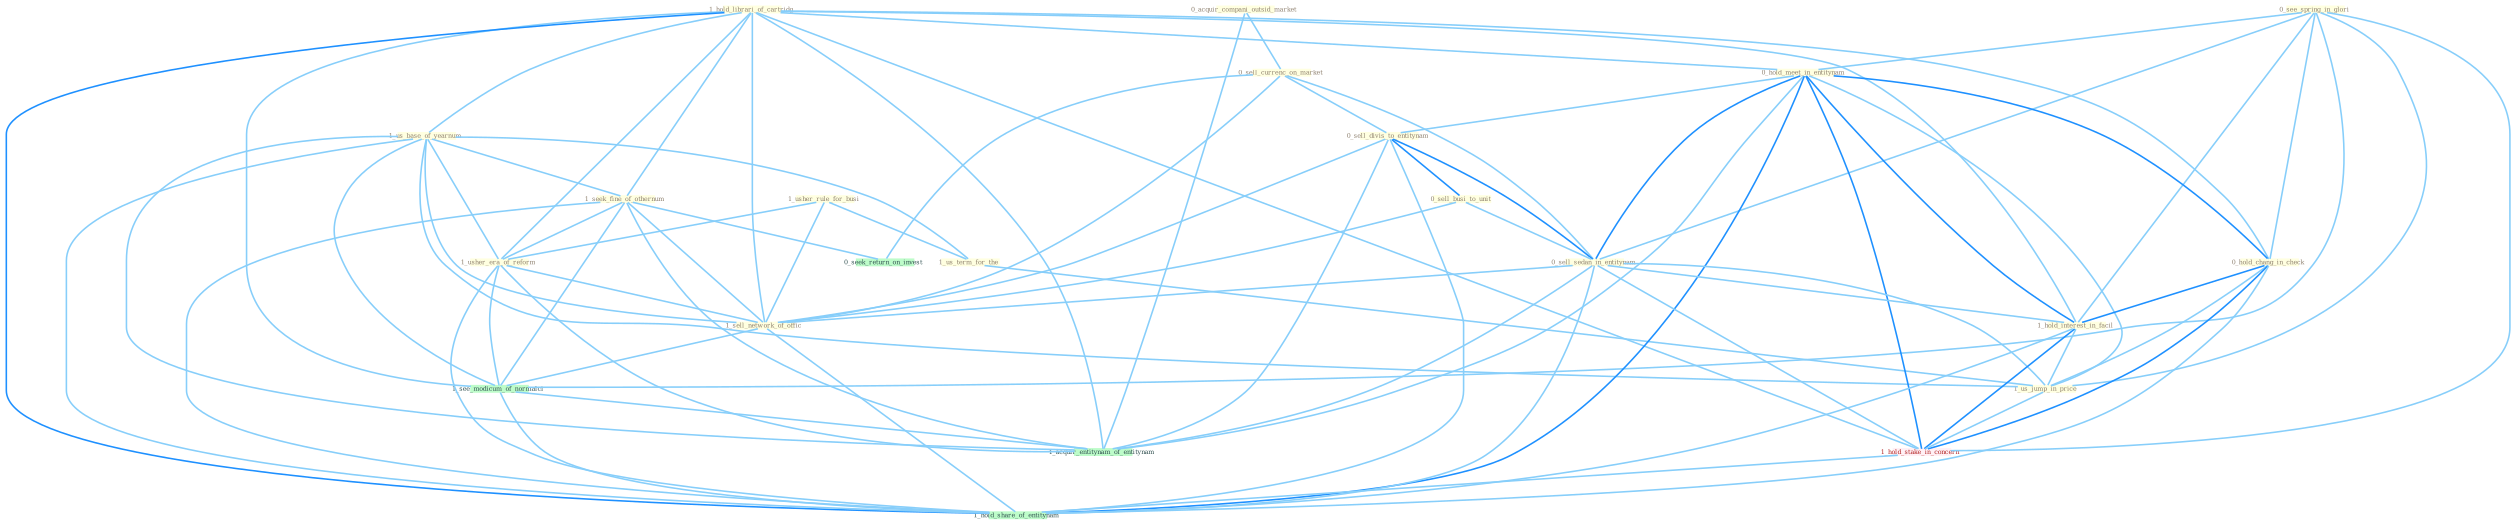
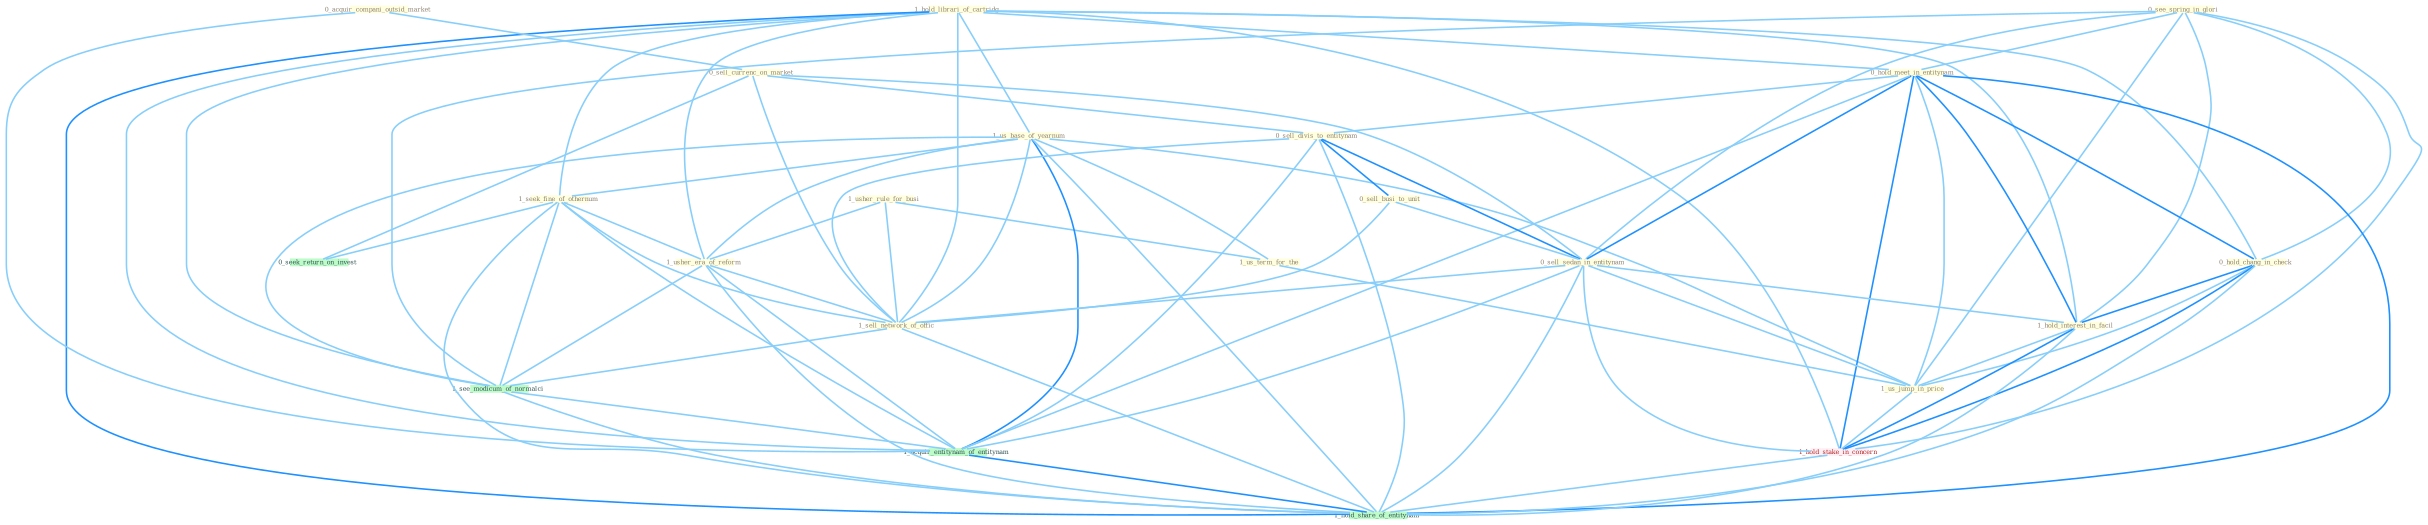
(394, 409) -> (1078, 326)
none -> (1168, 484)
